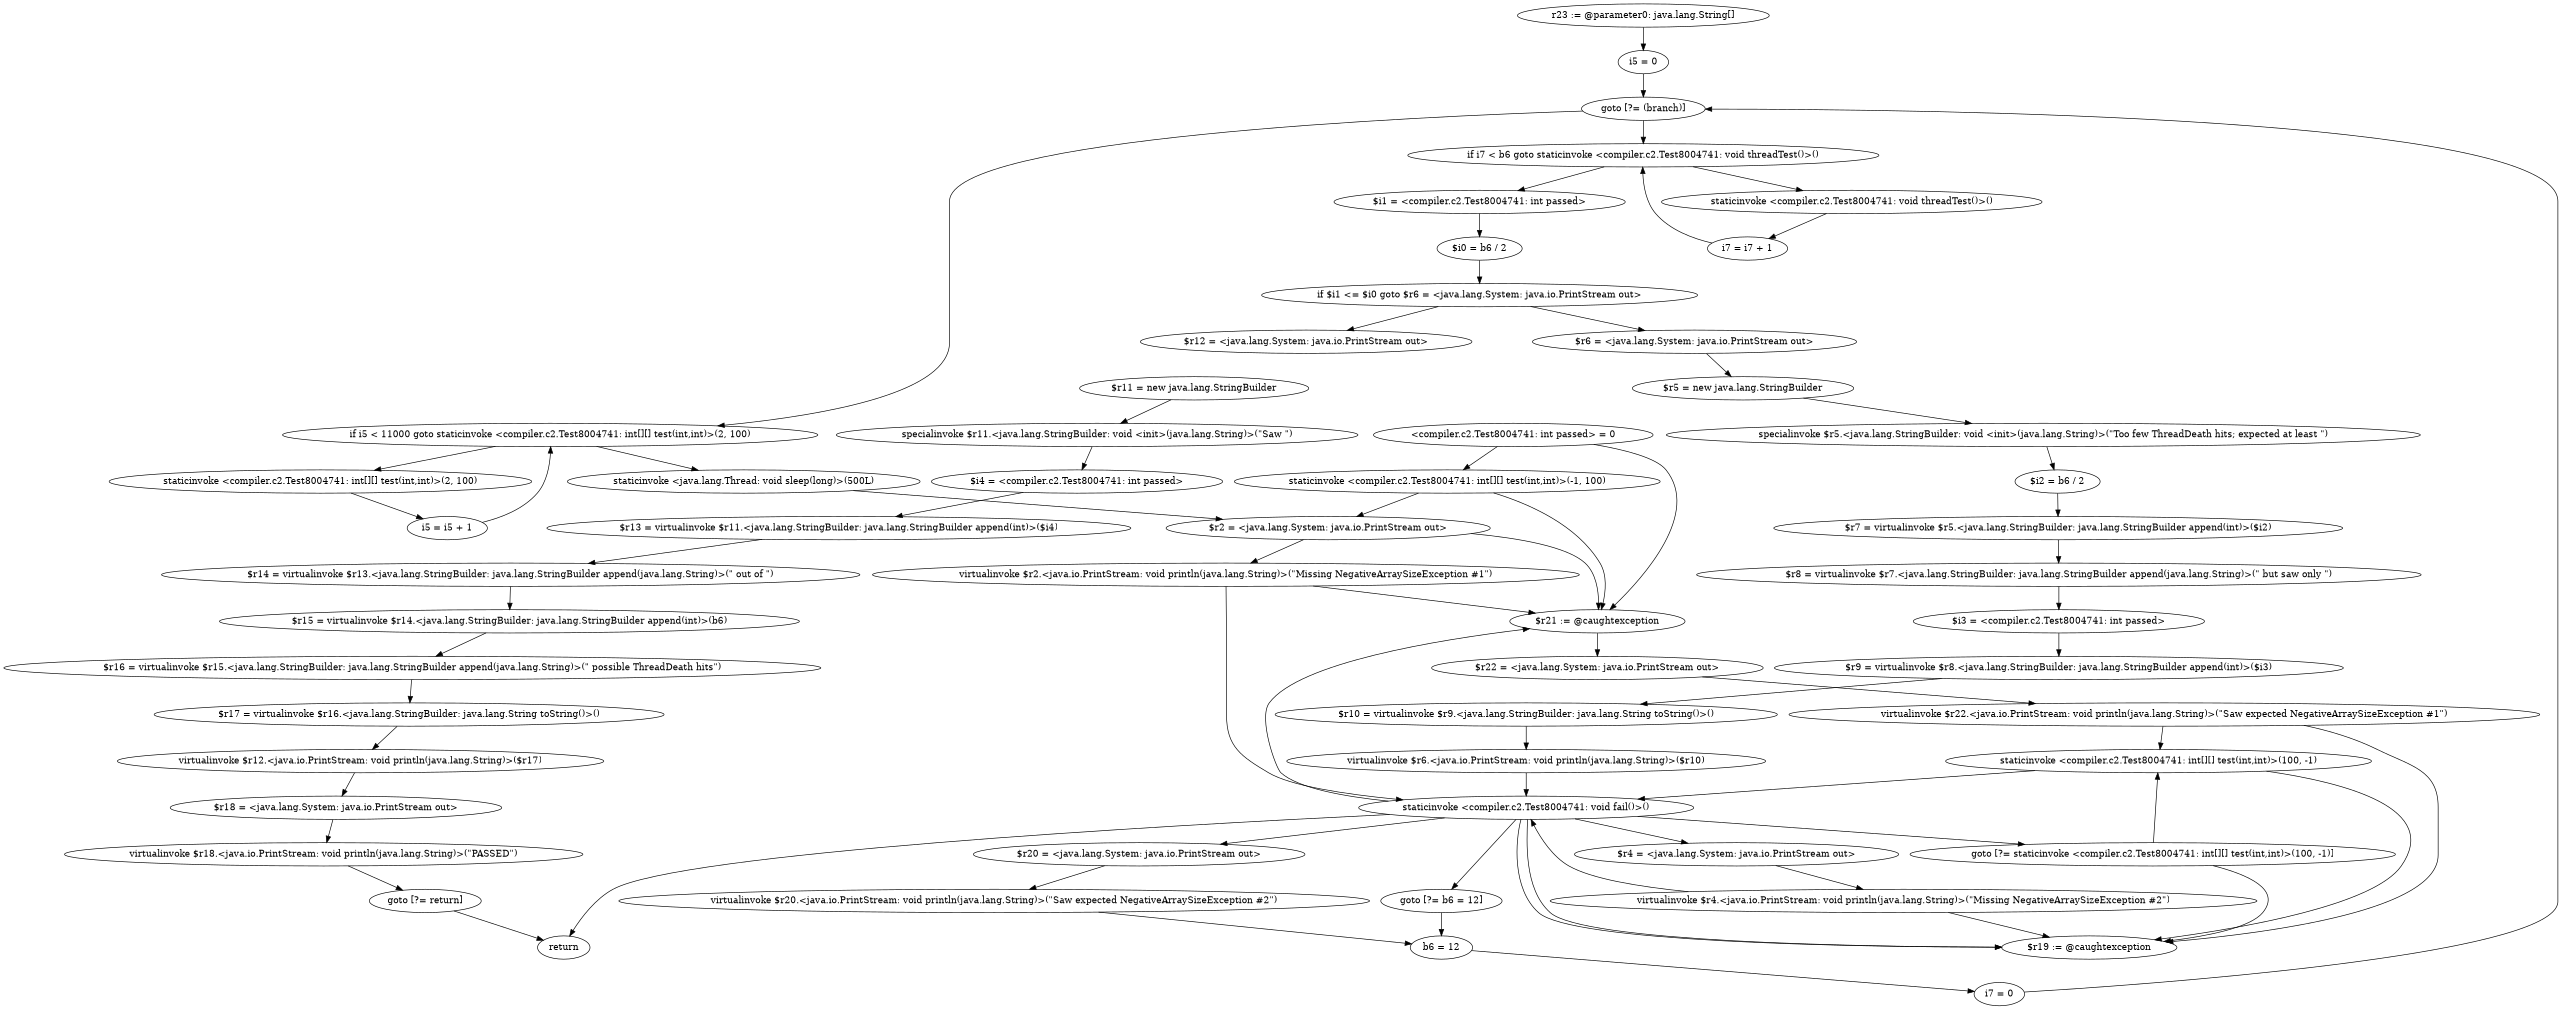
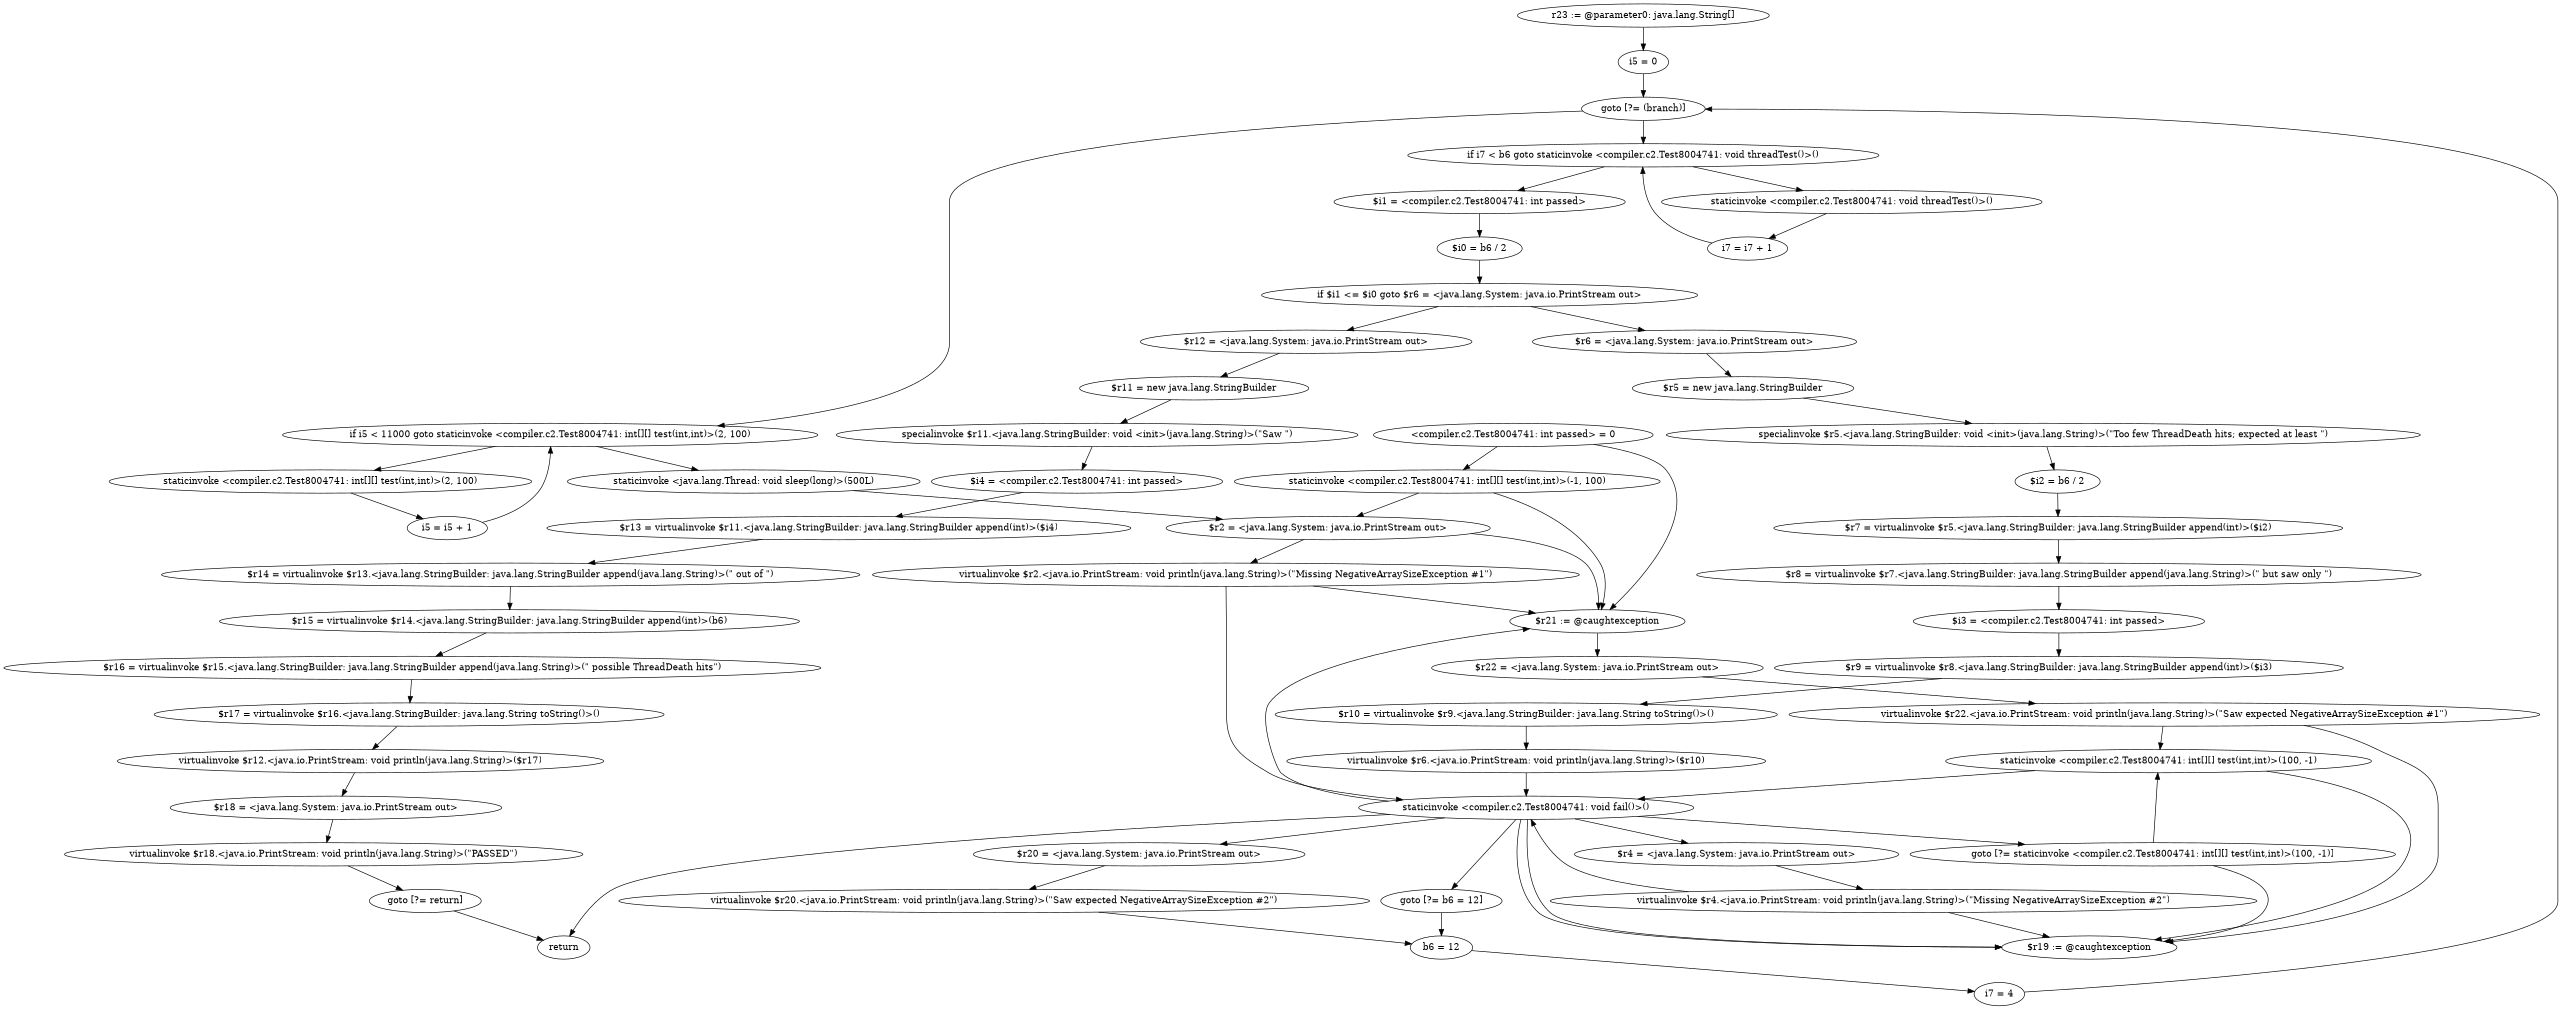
none -> (1253, 364)
(1999, 994) -> (1999, 994)
